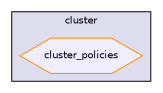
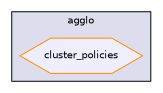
(81, 21) -> (81, 21)
